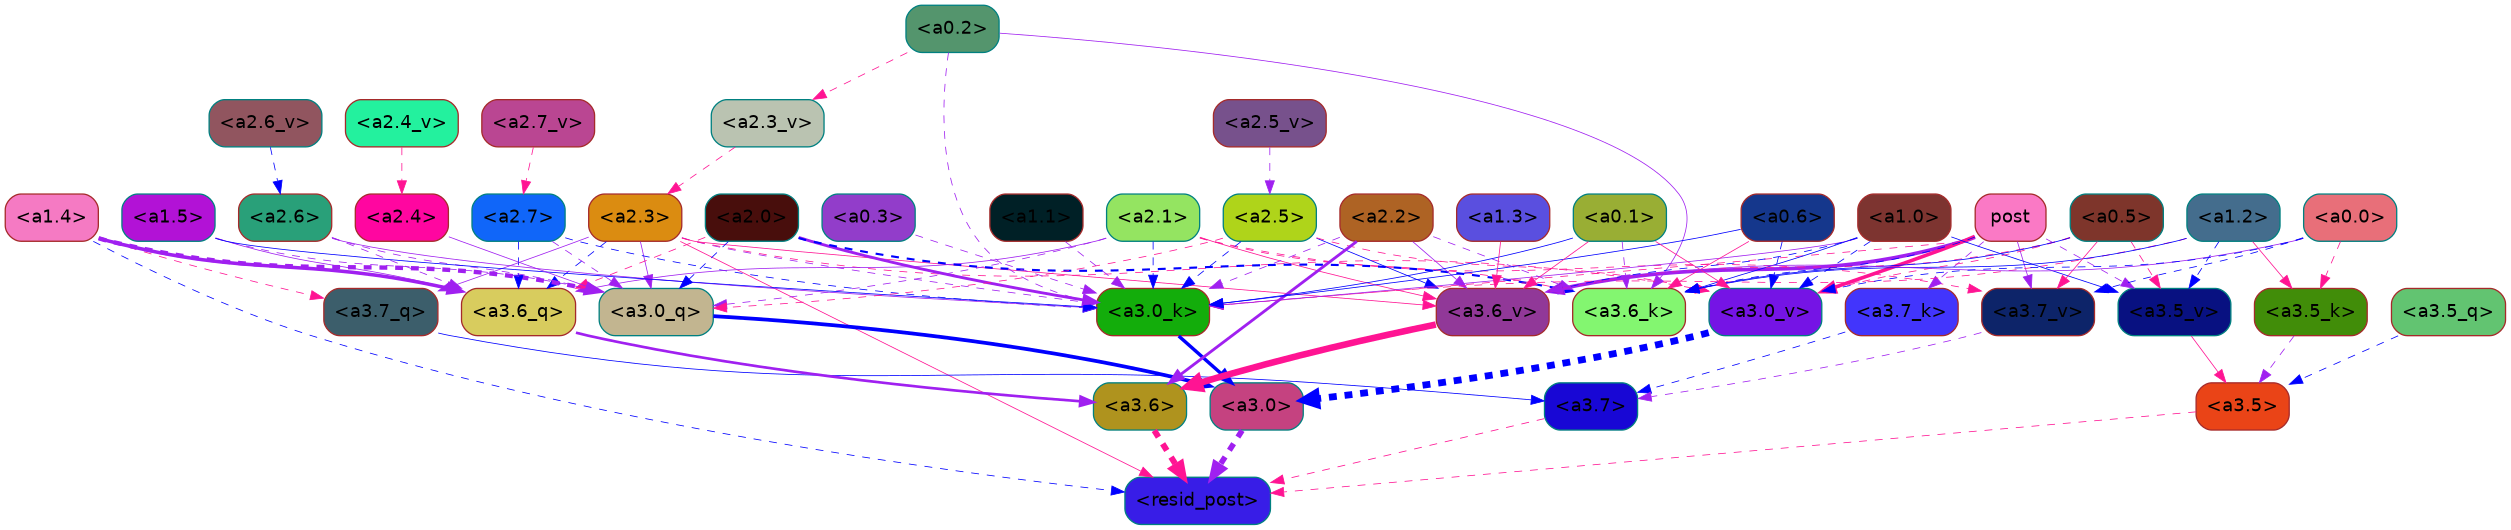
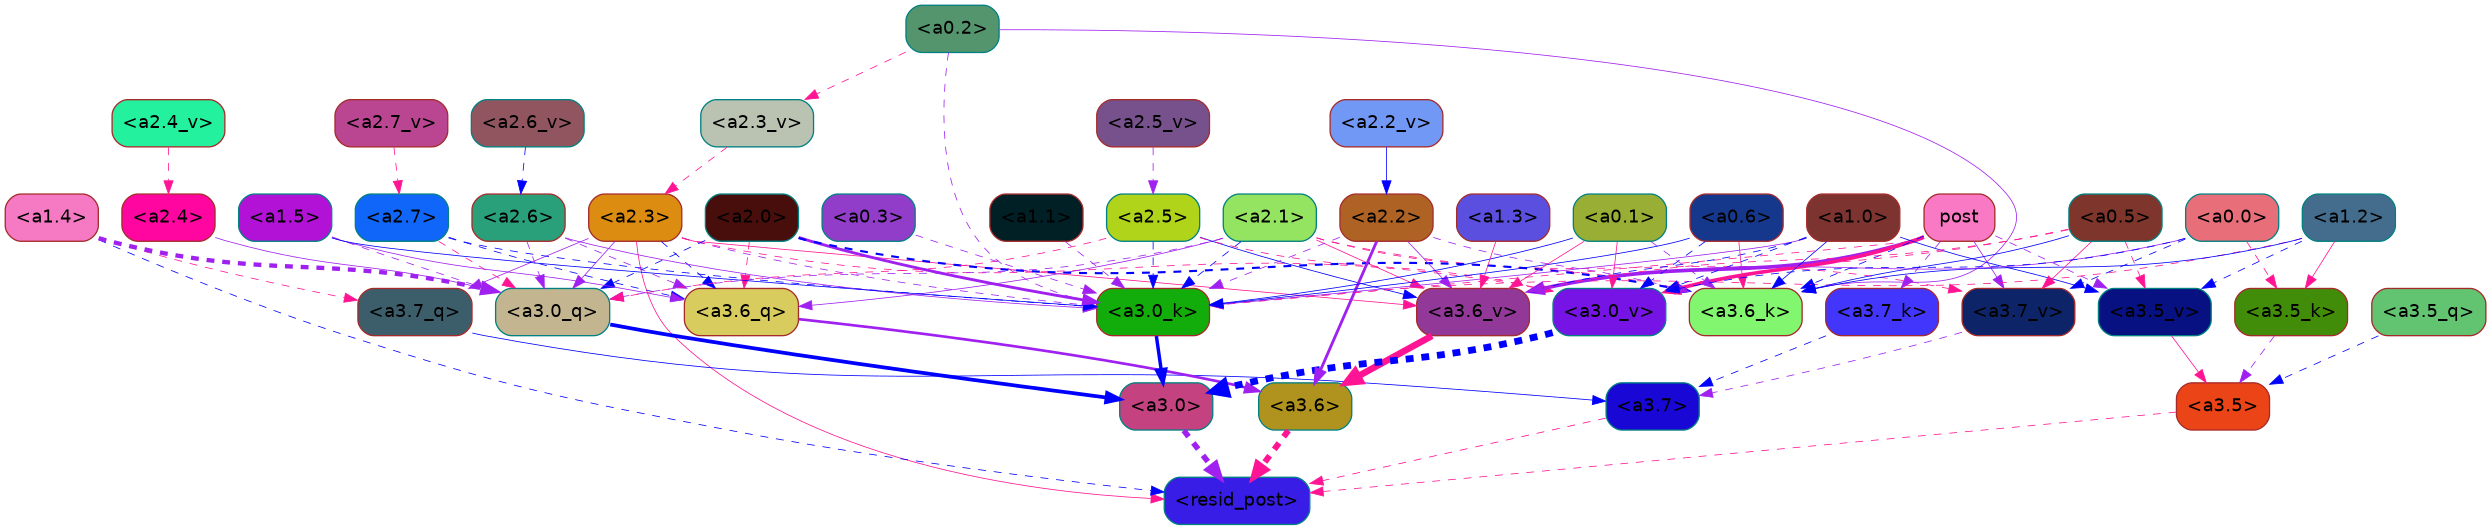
none -> (1386, 123)
(574, 256) -> (471, 261)
(273, 266) -> none
